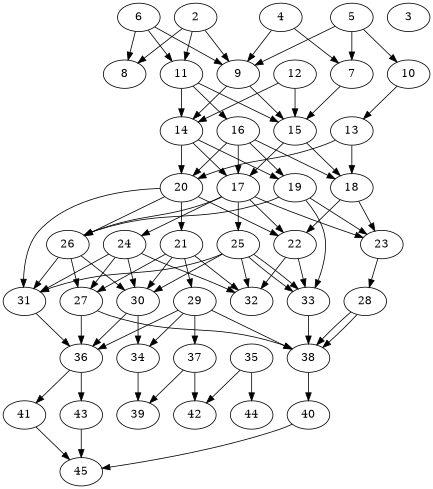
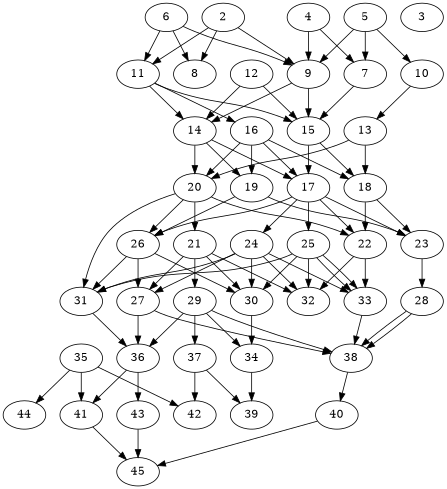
(325, 238) -> (303, 270)
(113, 327) -> none
none -> (81, 383)
